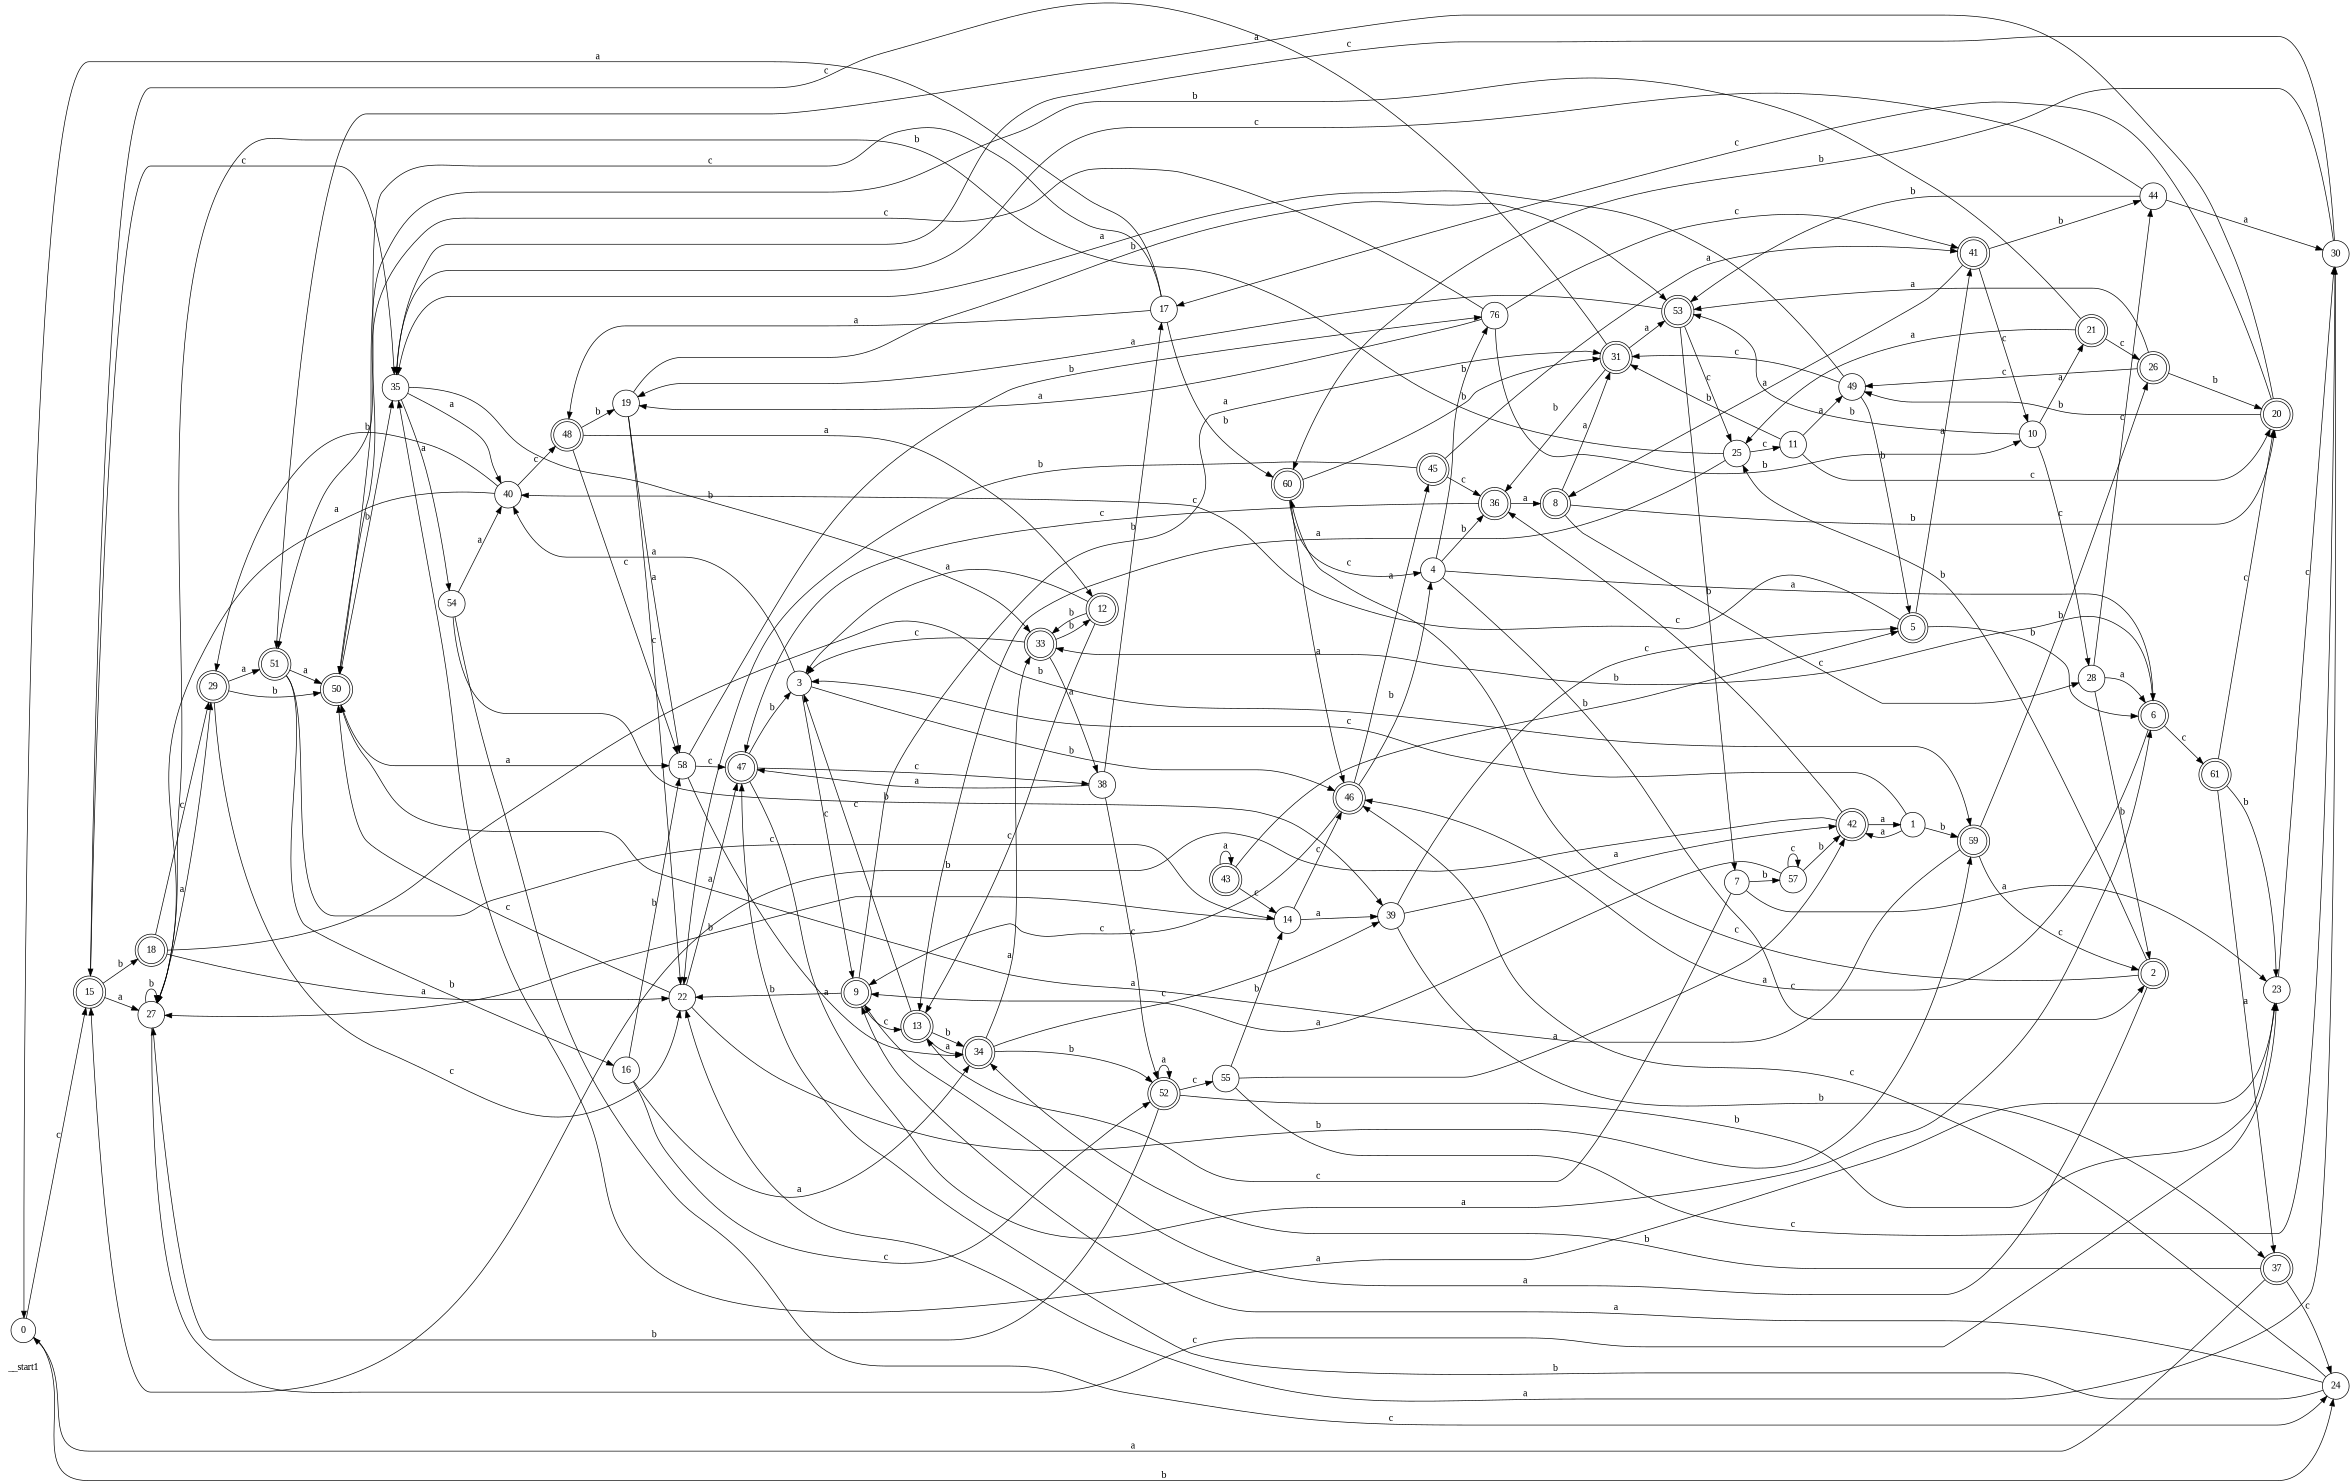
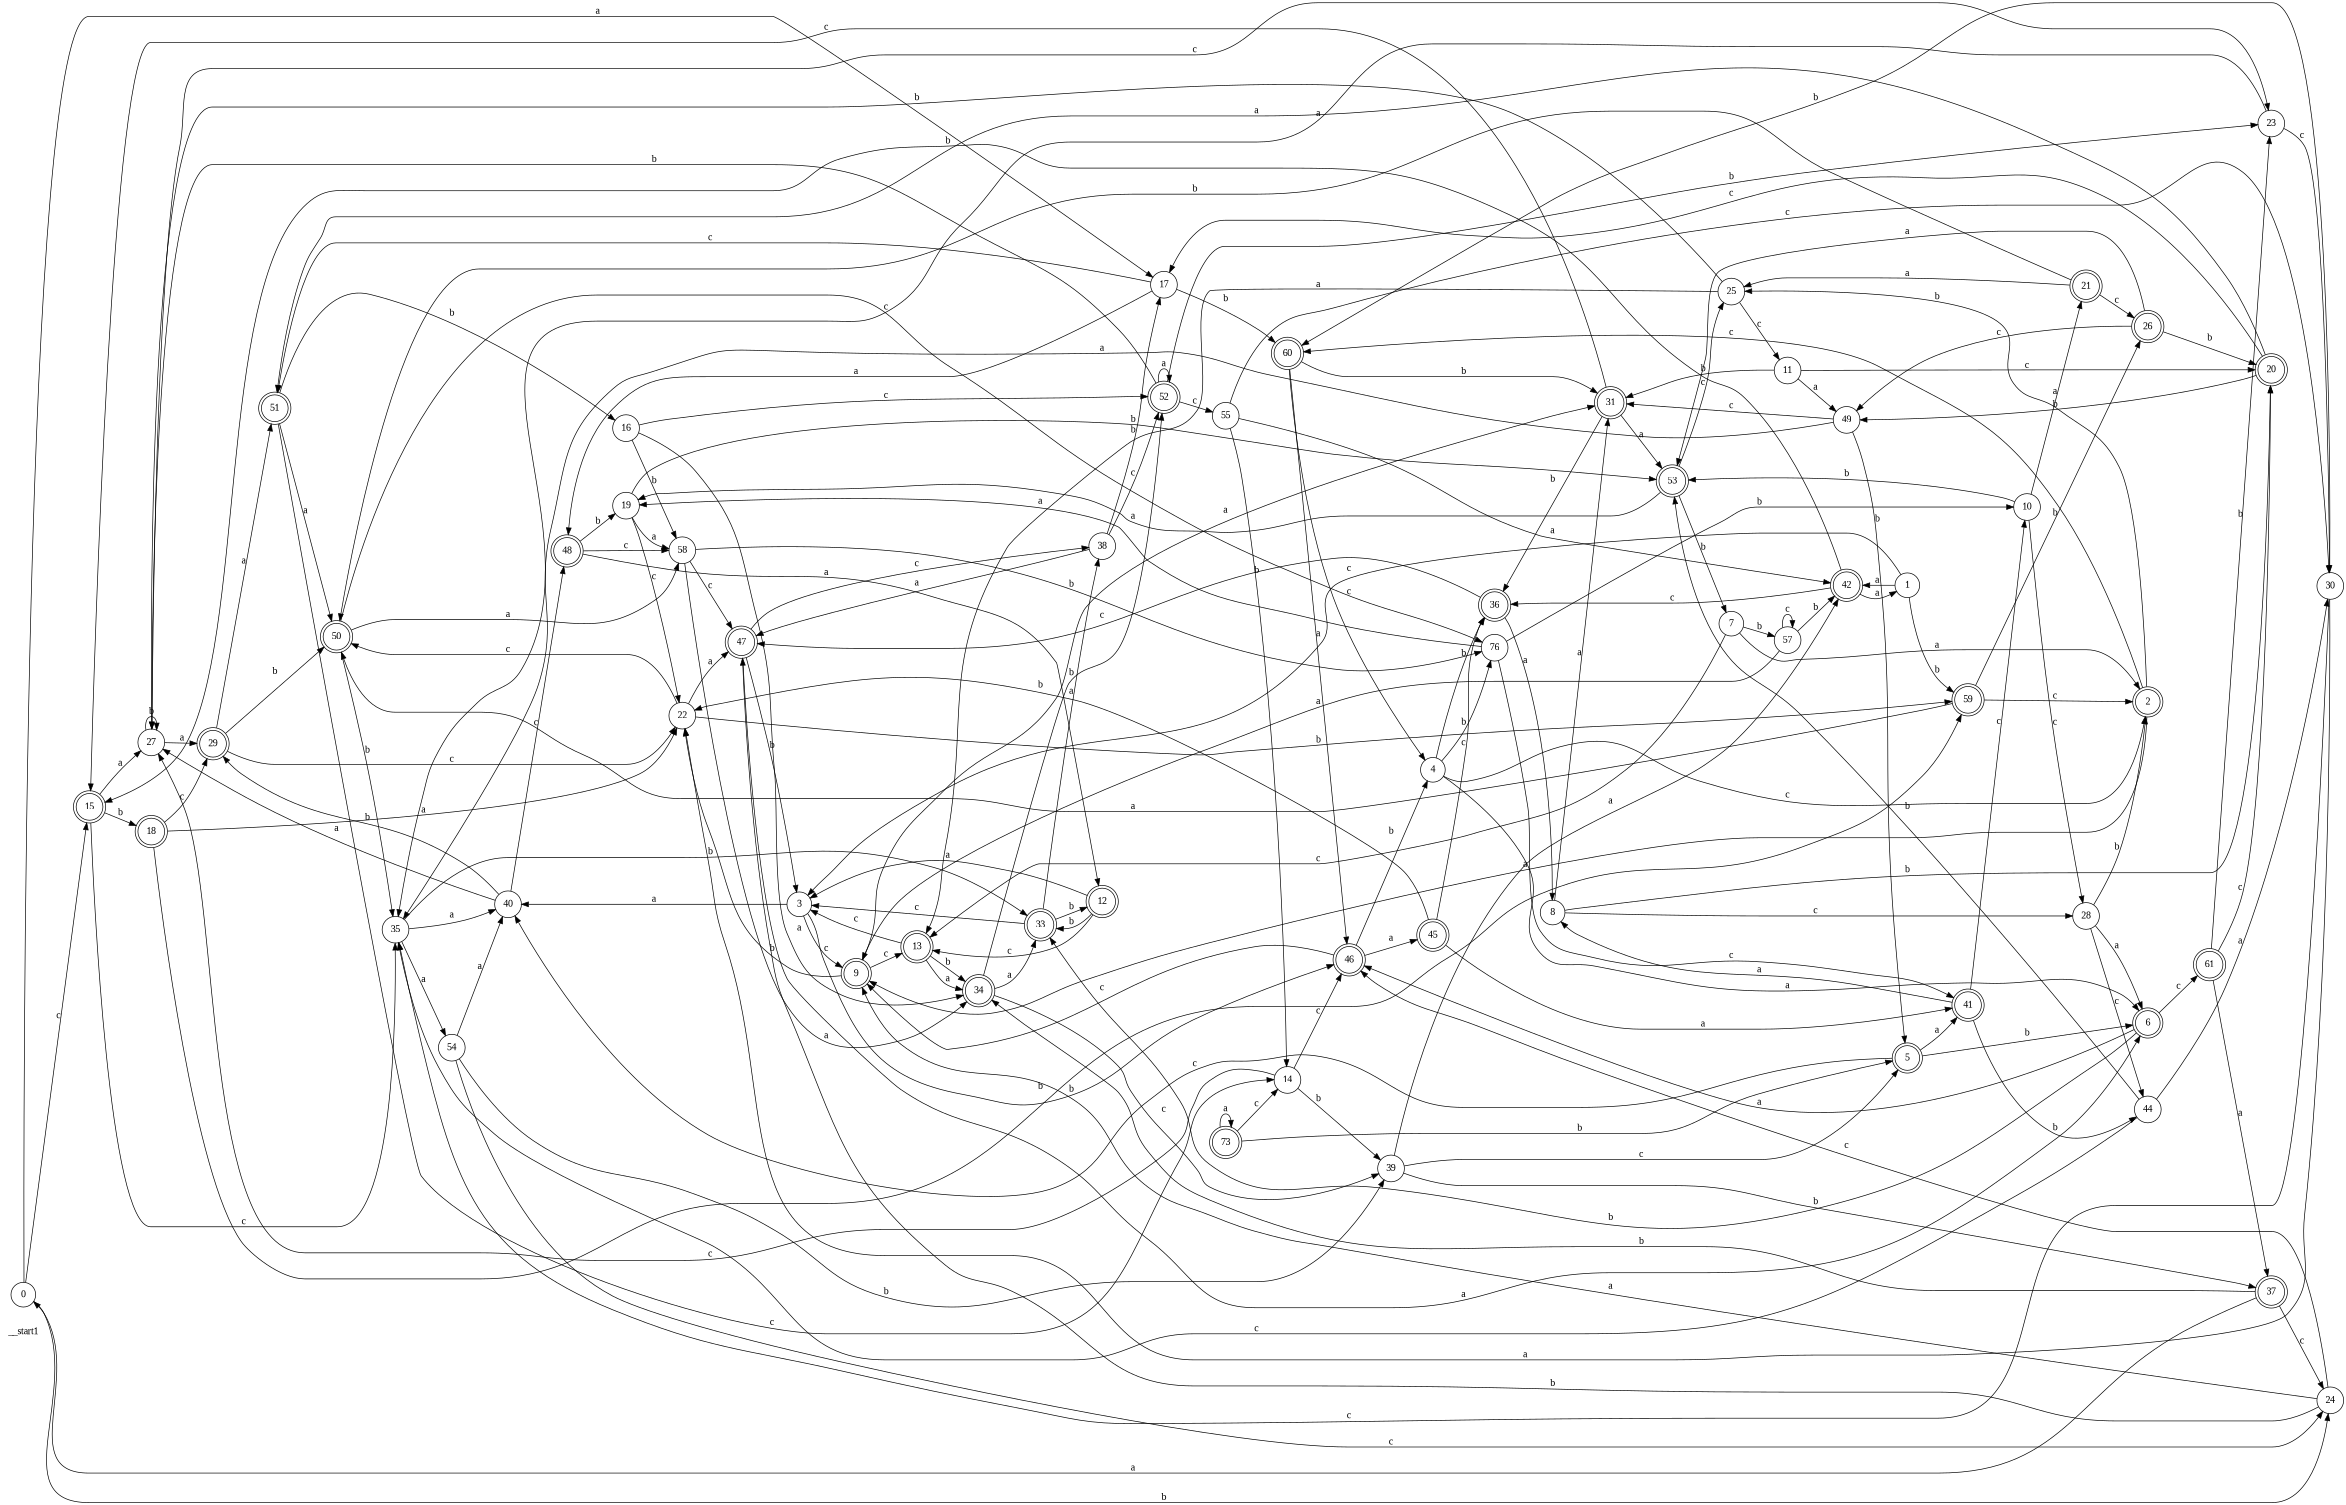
(70, 103) -> (65, 79)
(748, 218) -> (861, 300)
(1555, 504) -> (1553, 913)
(1226, 880) -> (1226, 1142)
(2012, 891) -> (1939, 650)
(1318, 914) -> (1318, 1099)
(710, 928) -> (710, 1254)
